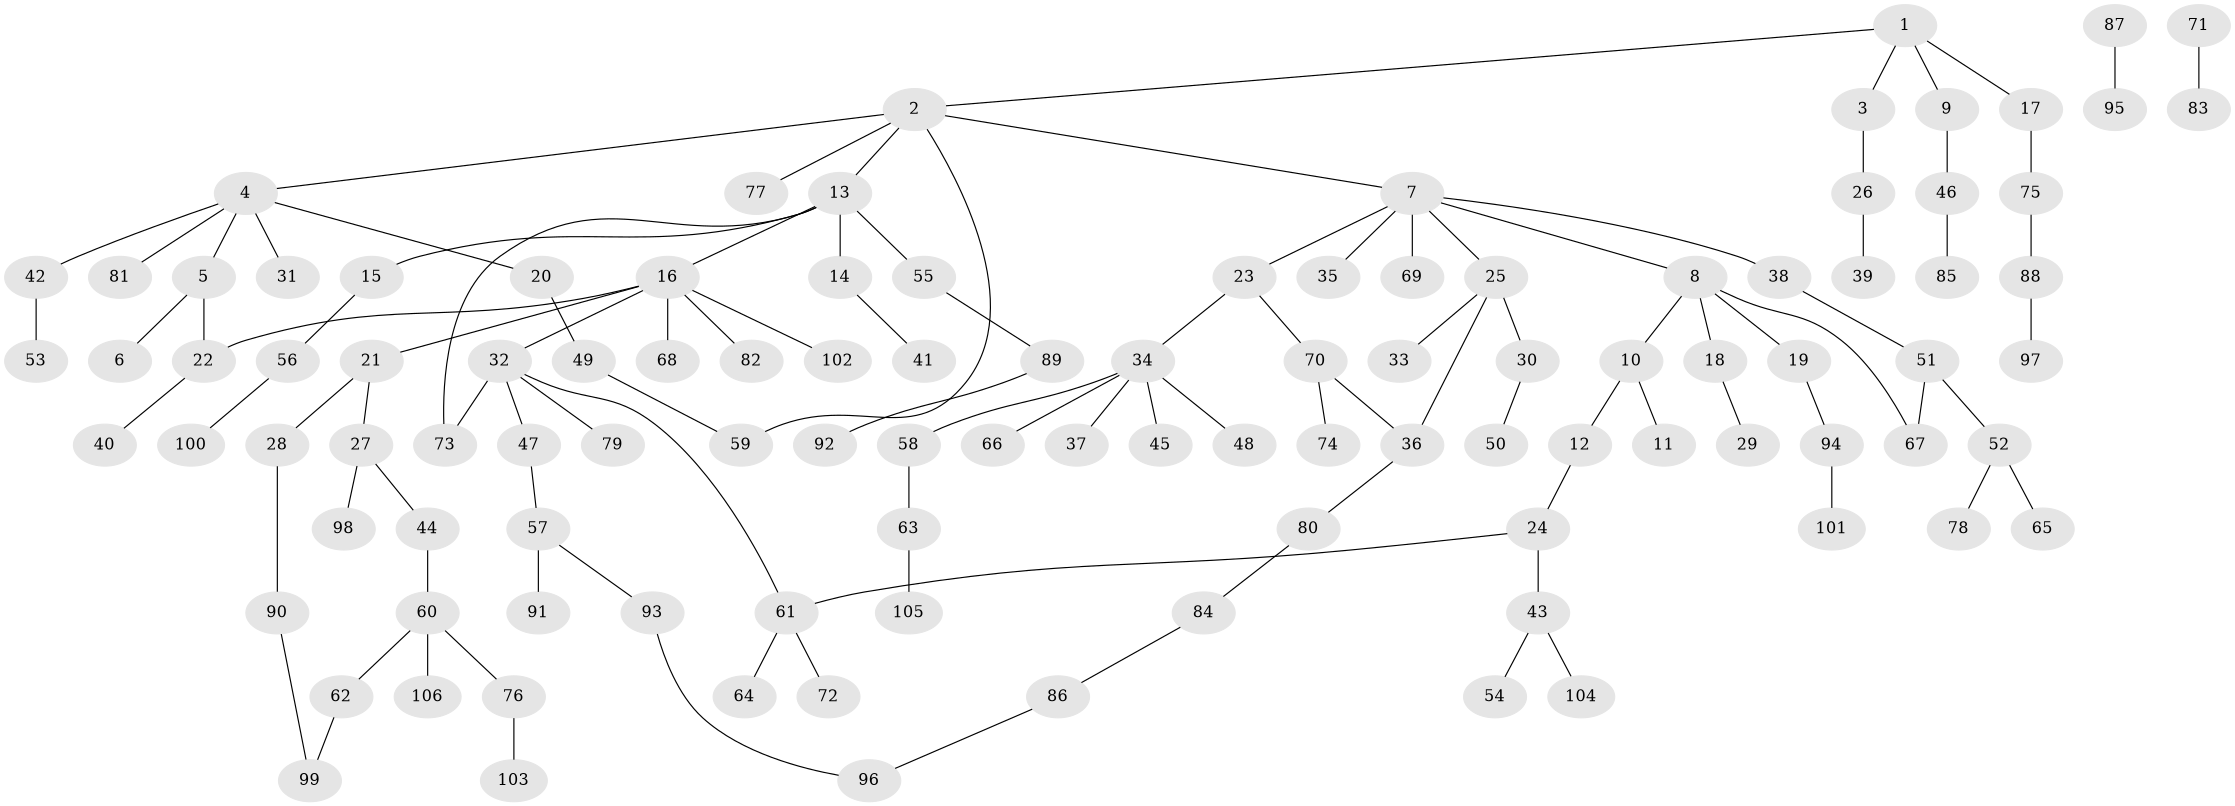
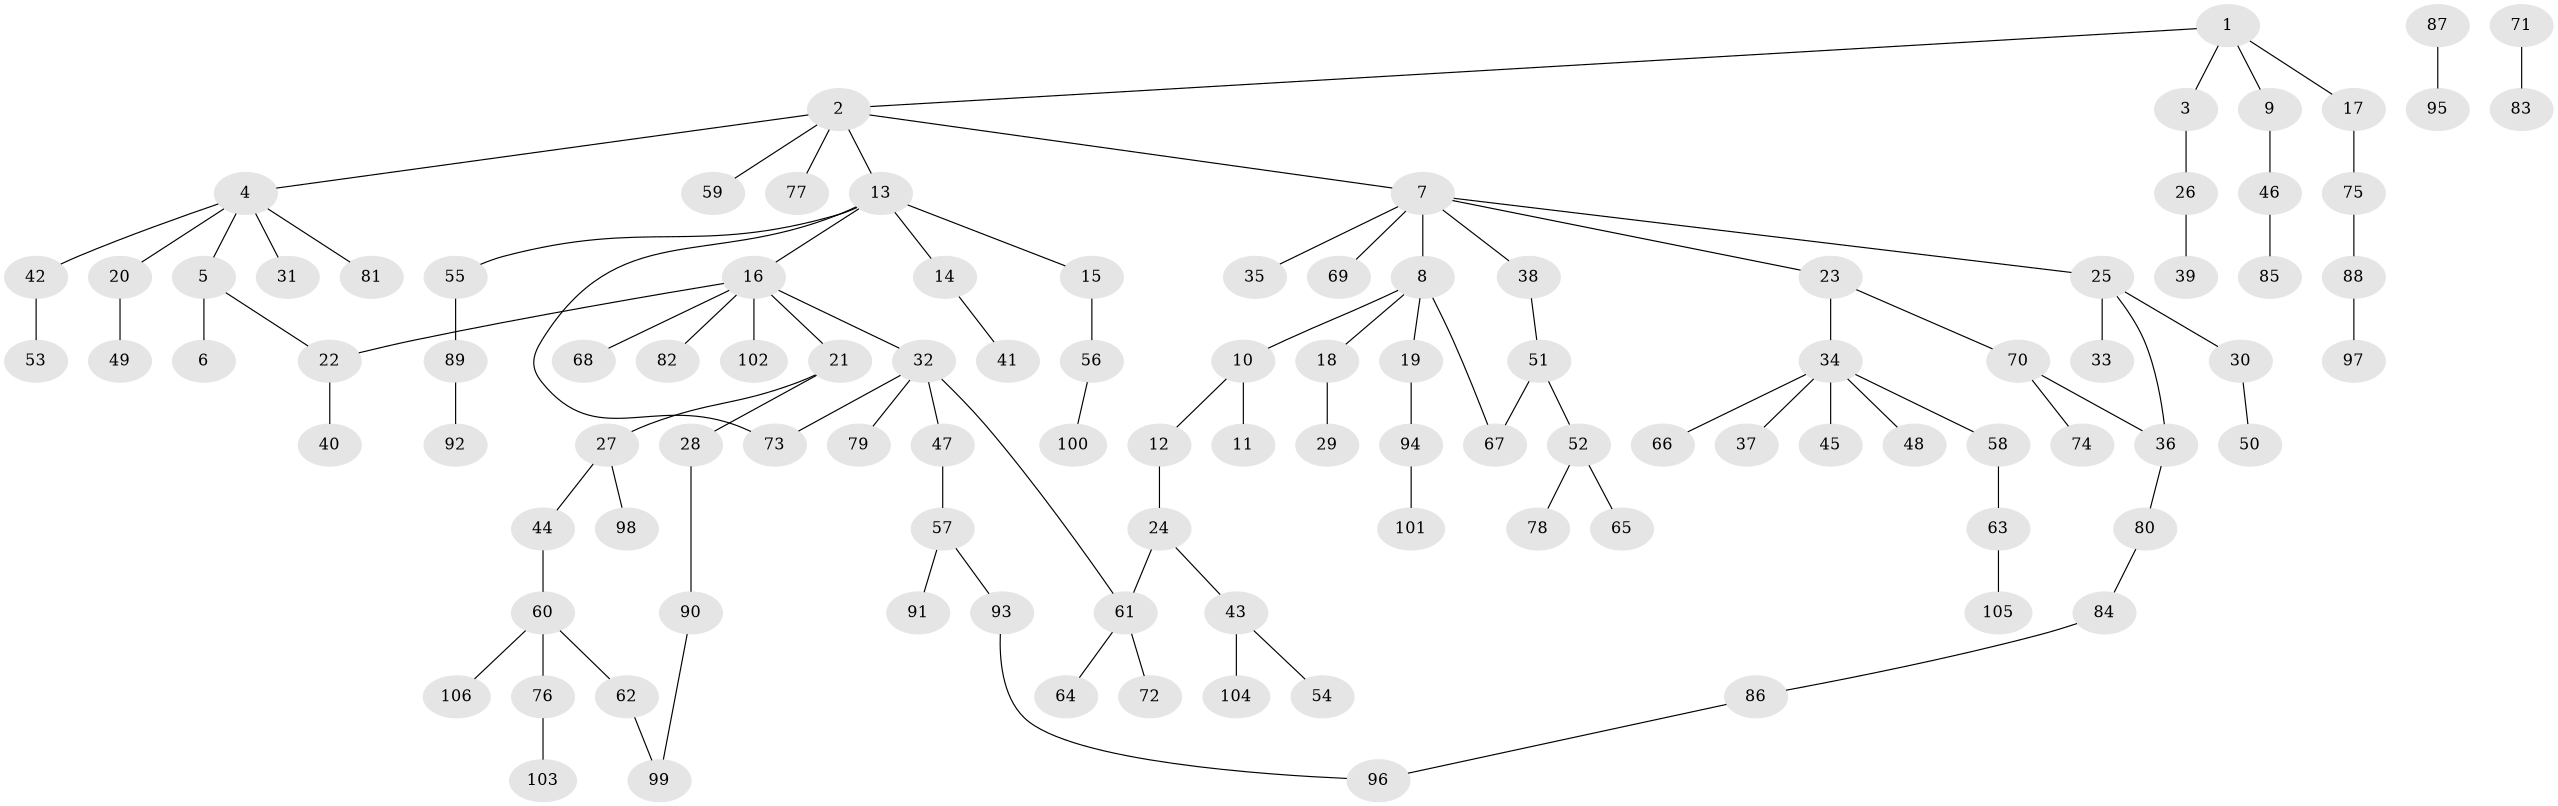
(663, 403) -> none
